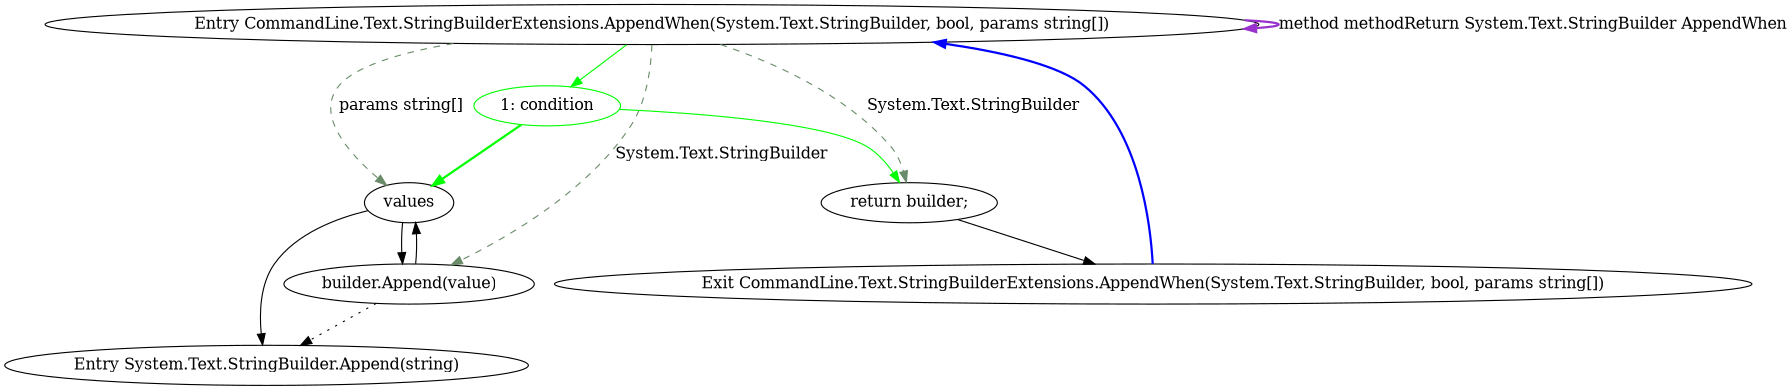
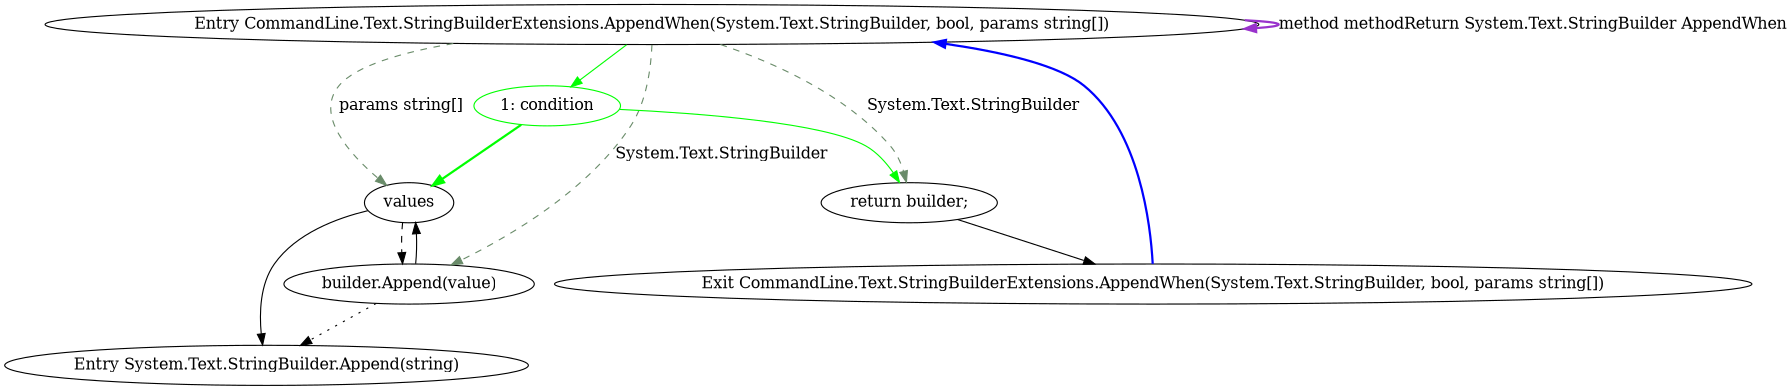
(402, 238) -> (402, 238)
